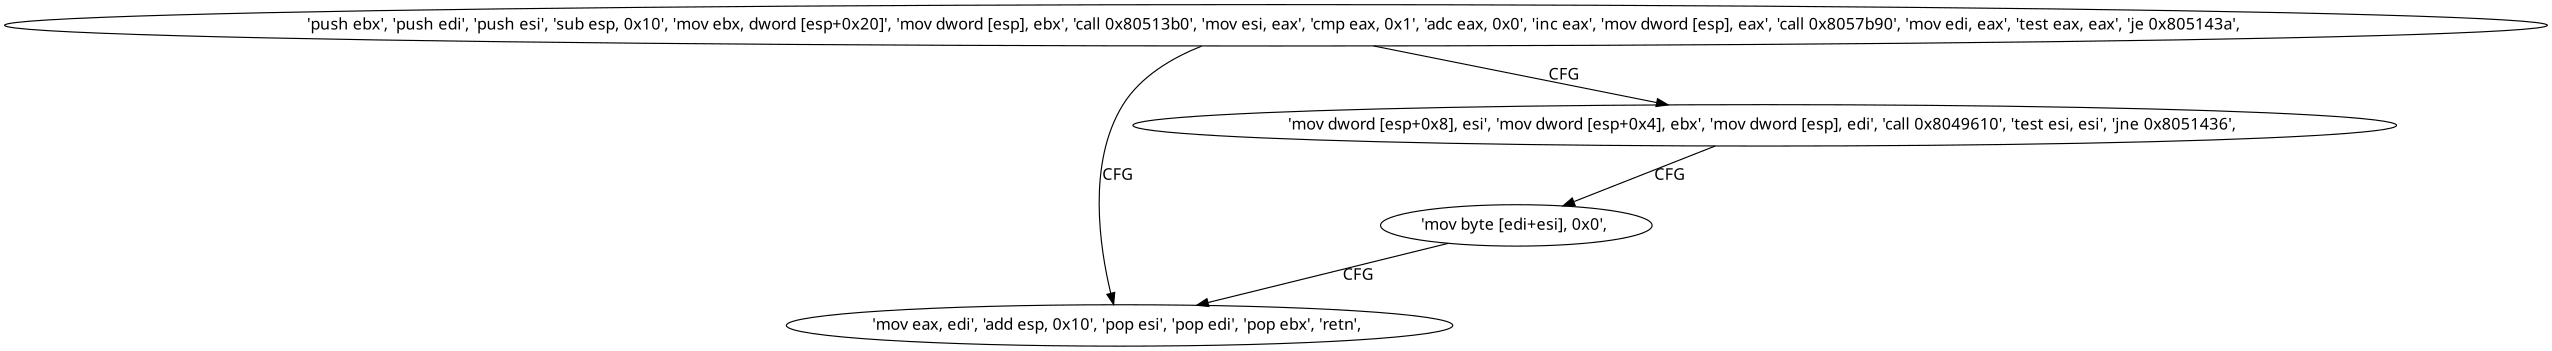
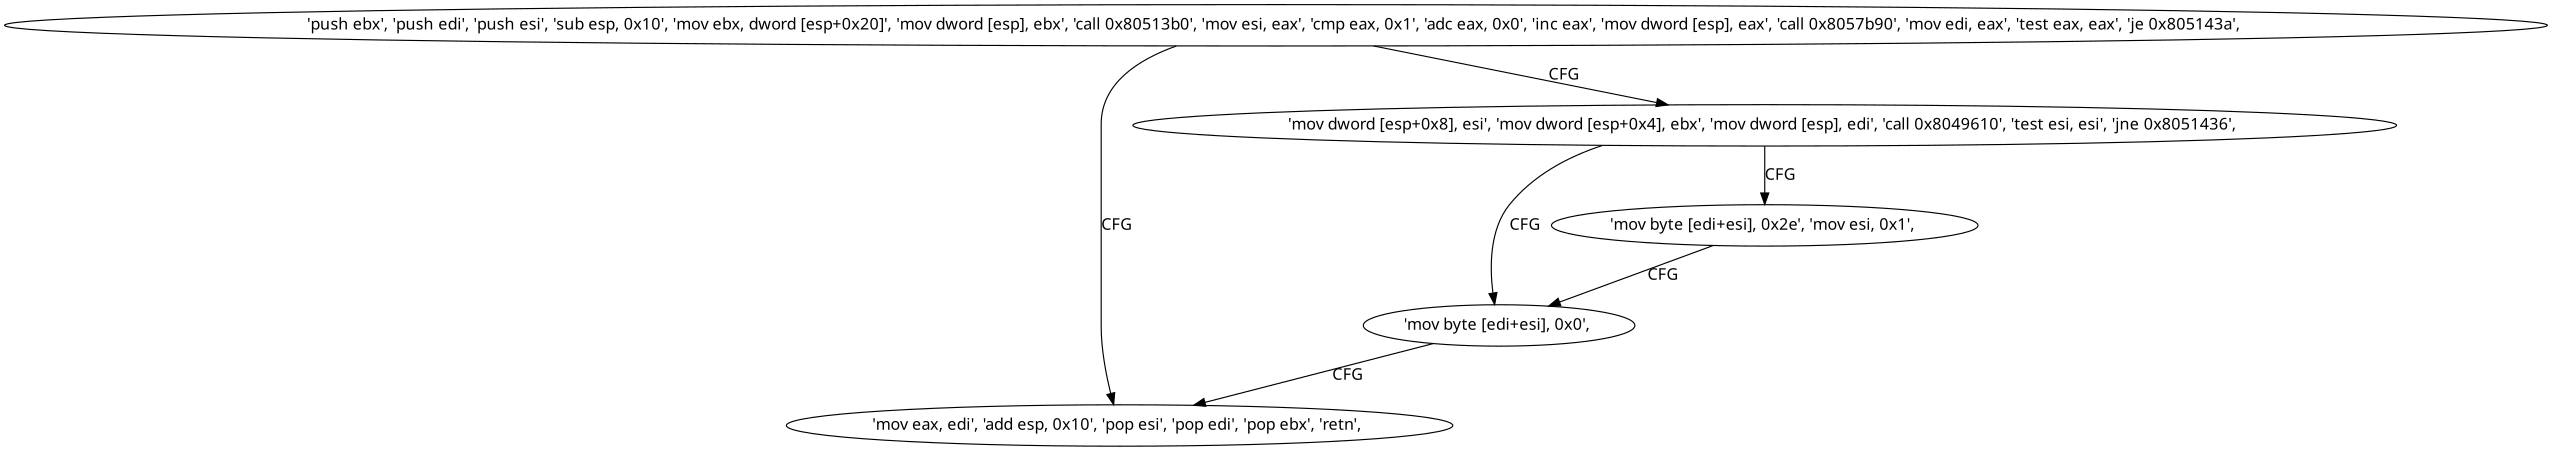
none -> (1765, 225)
